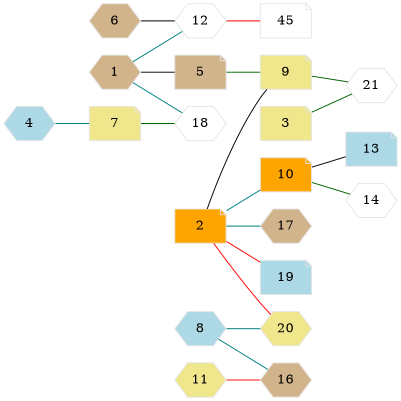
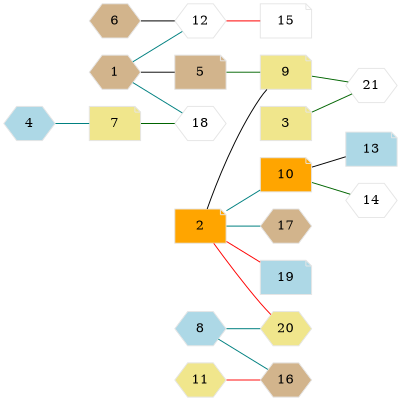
(286, 21) -> (286, 21)
